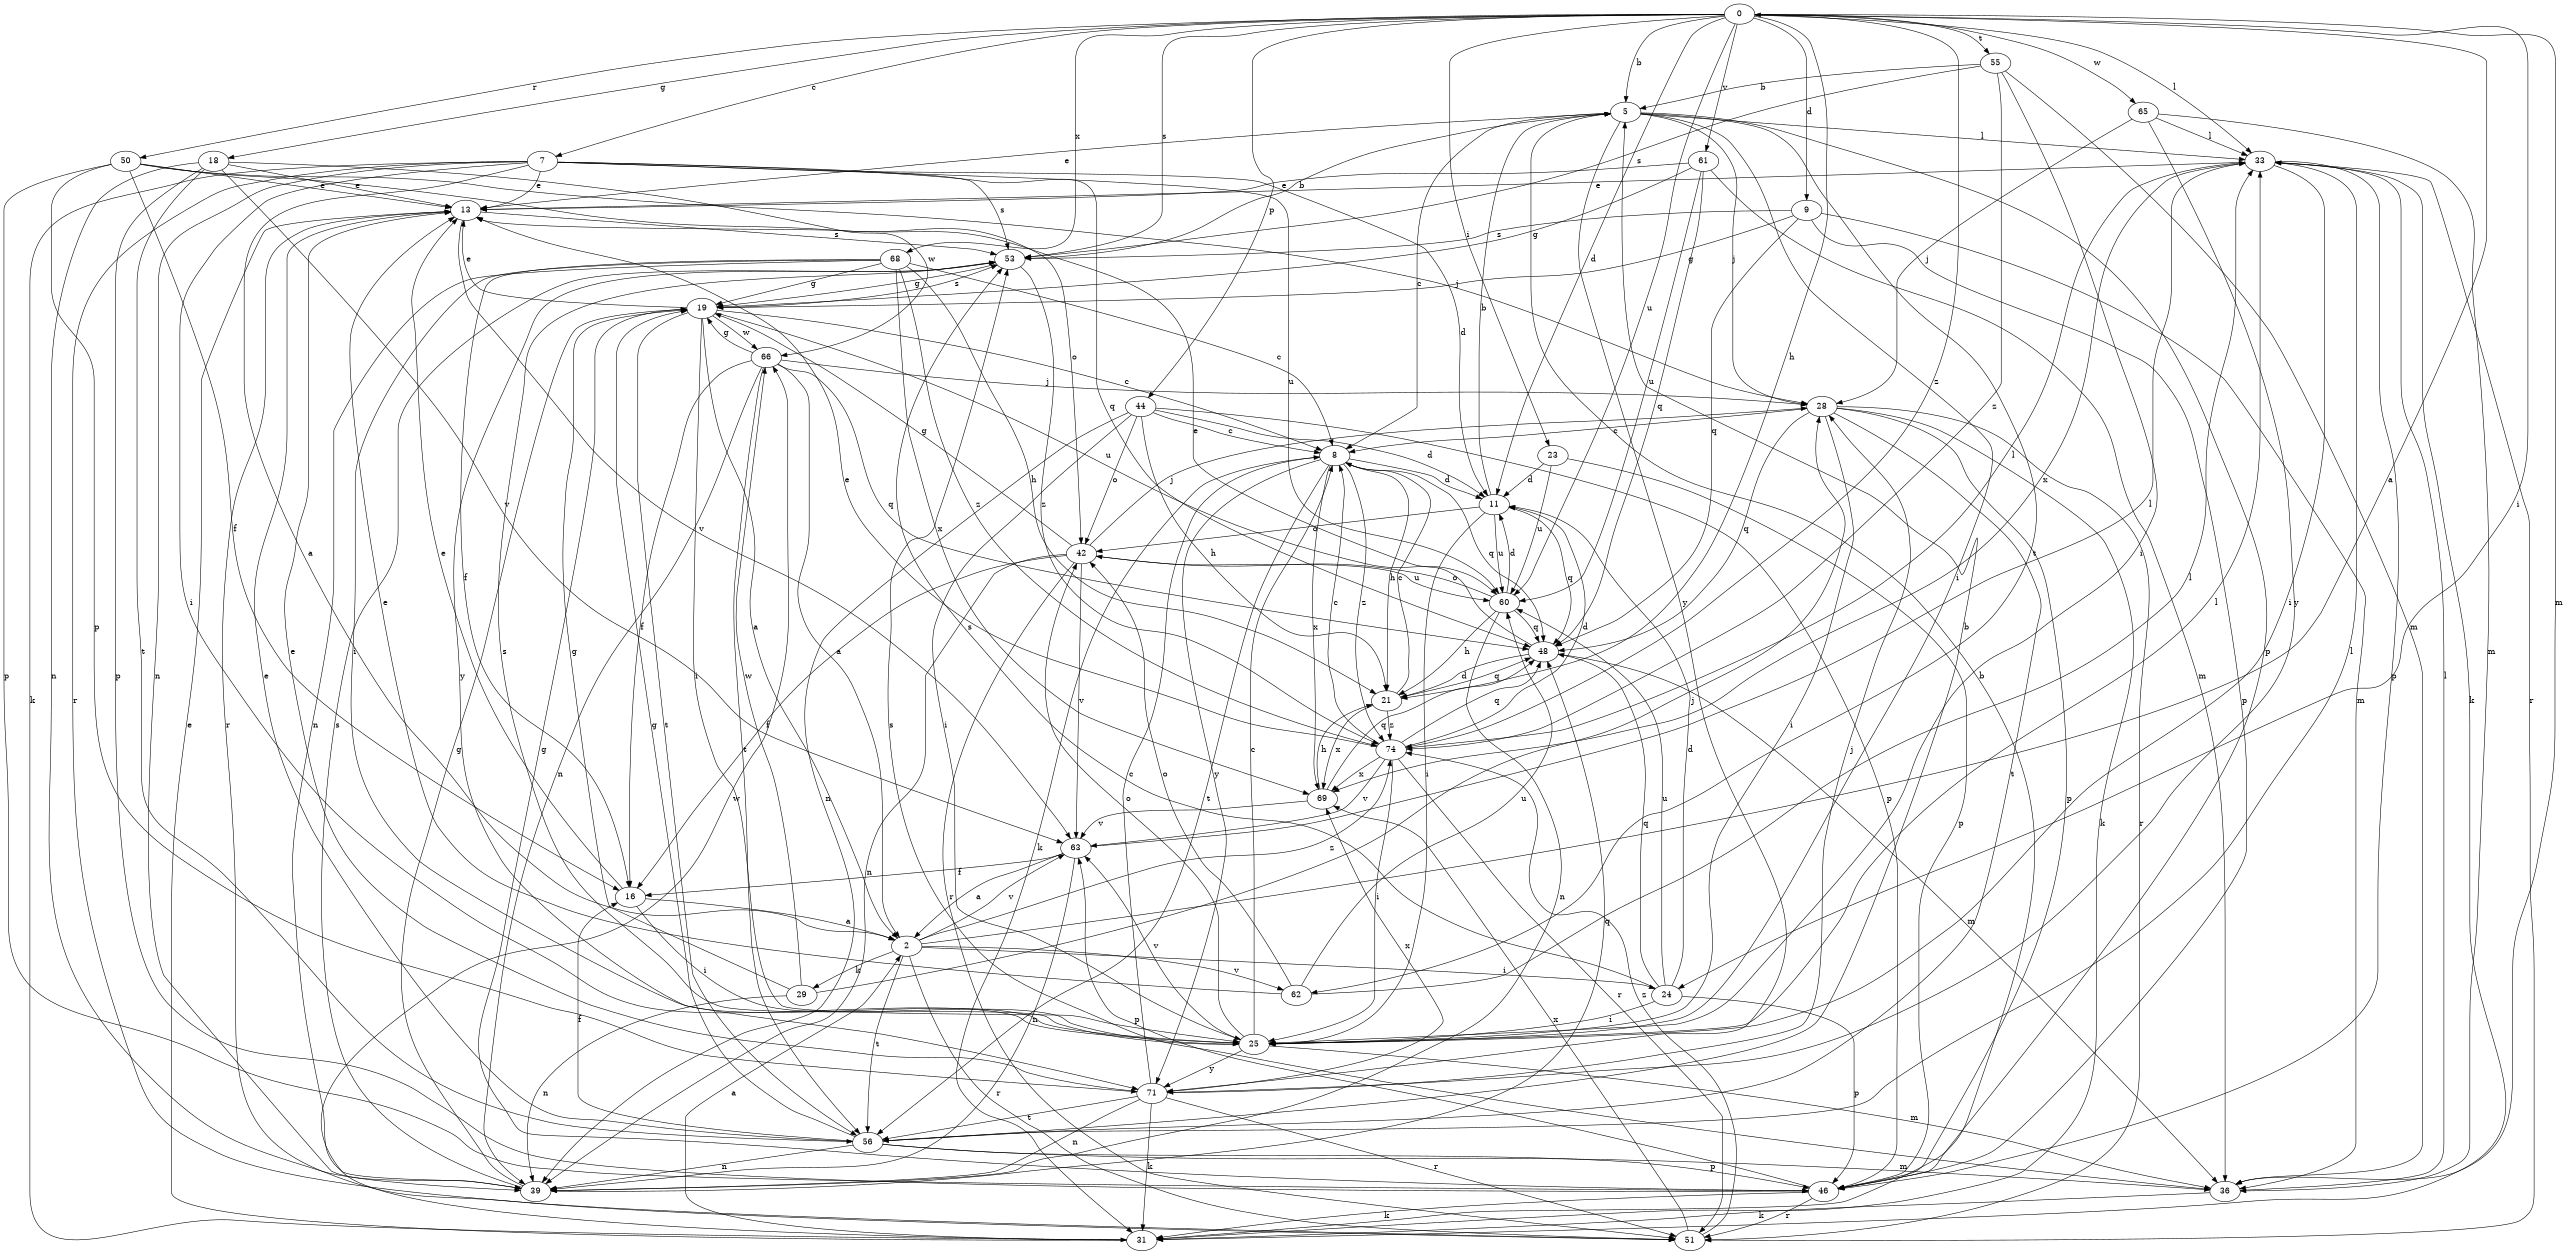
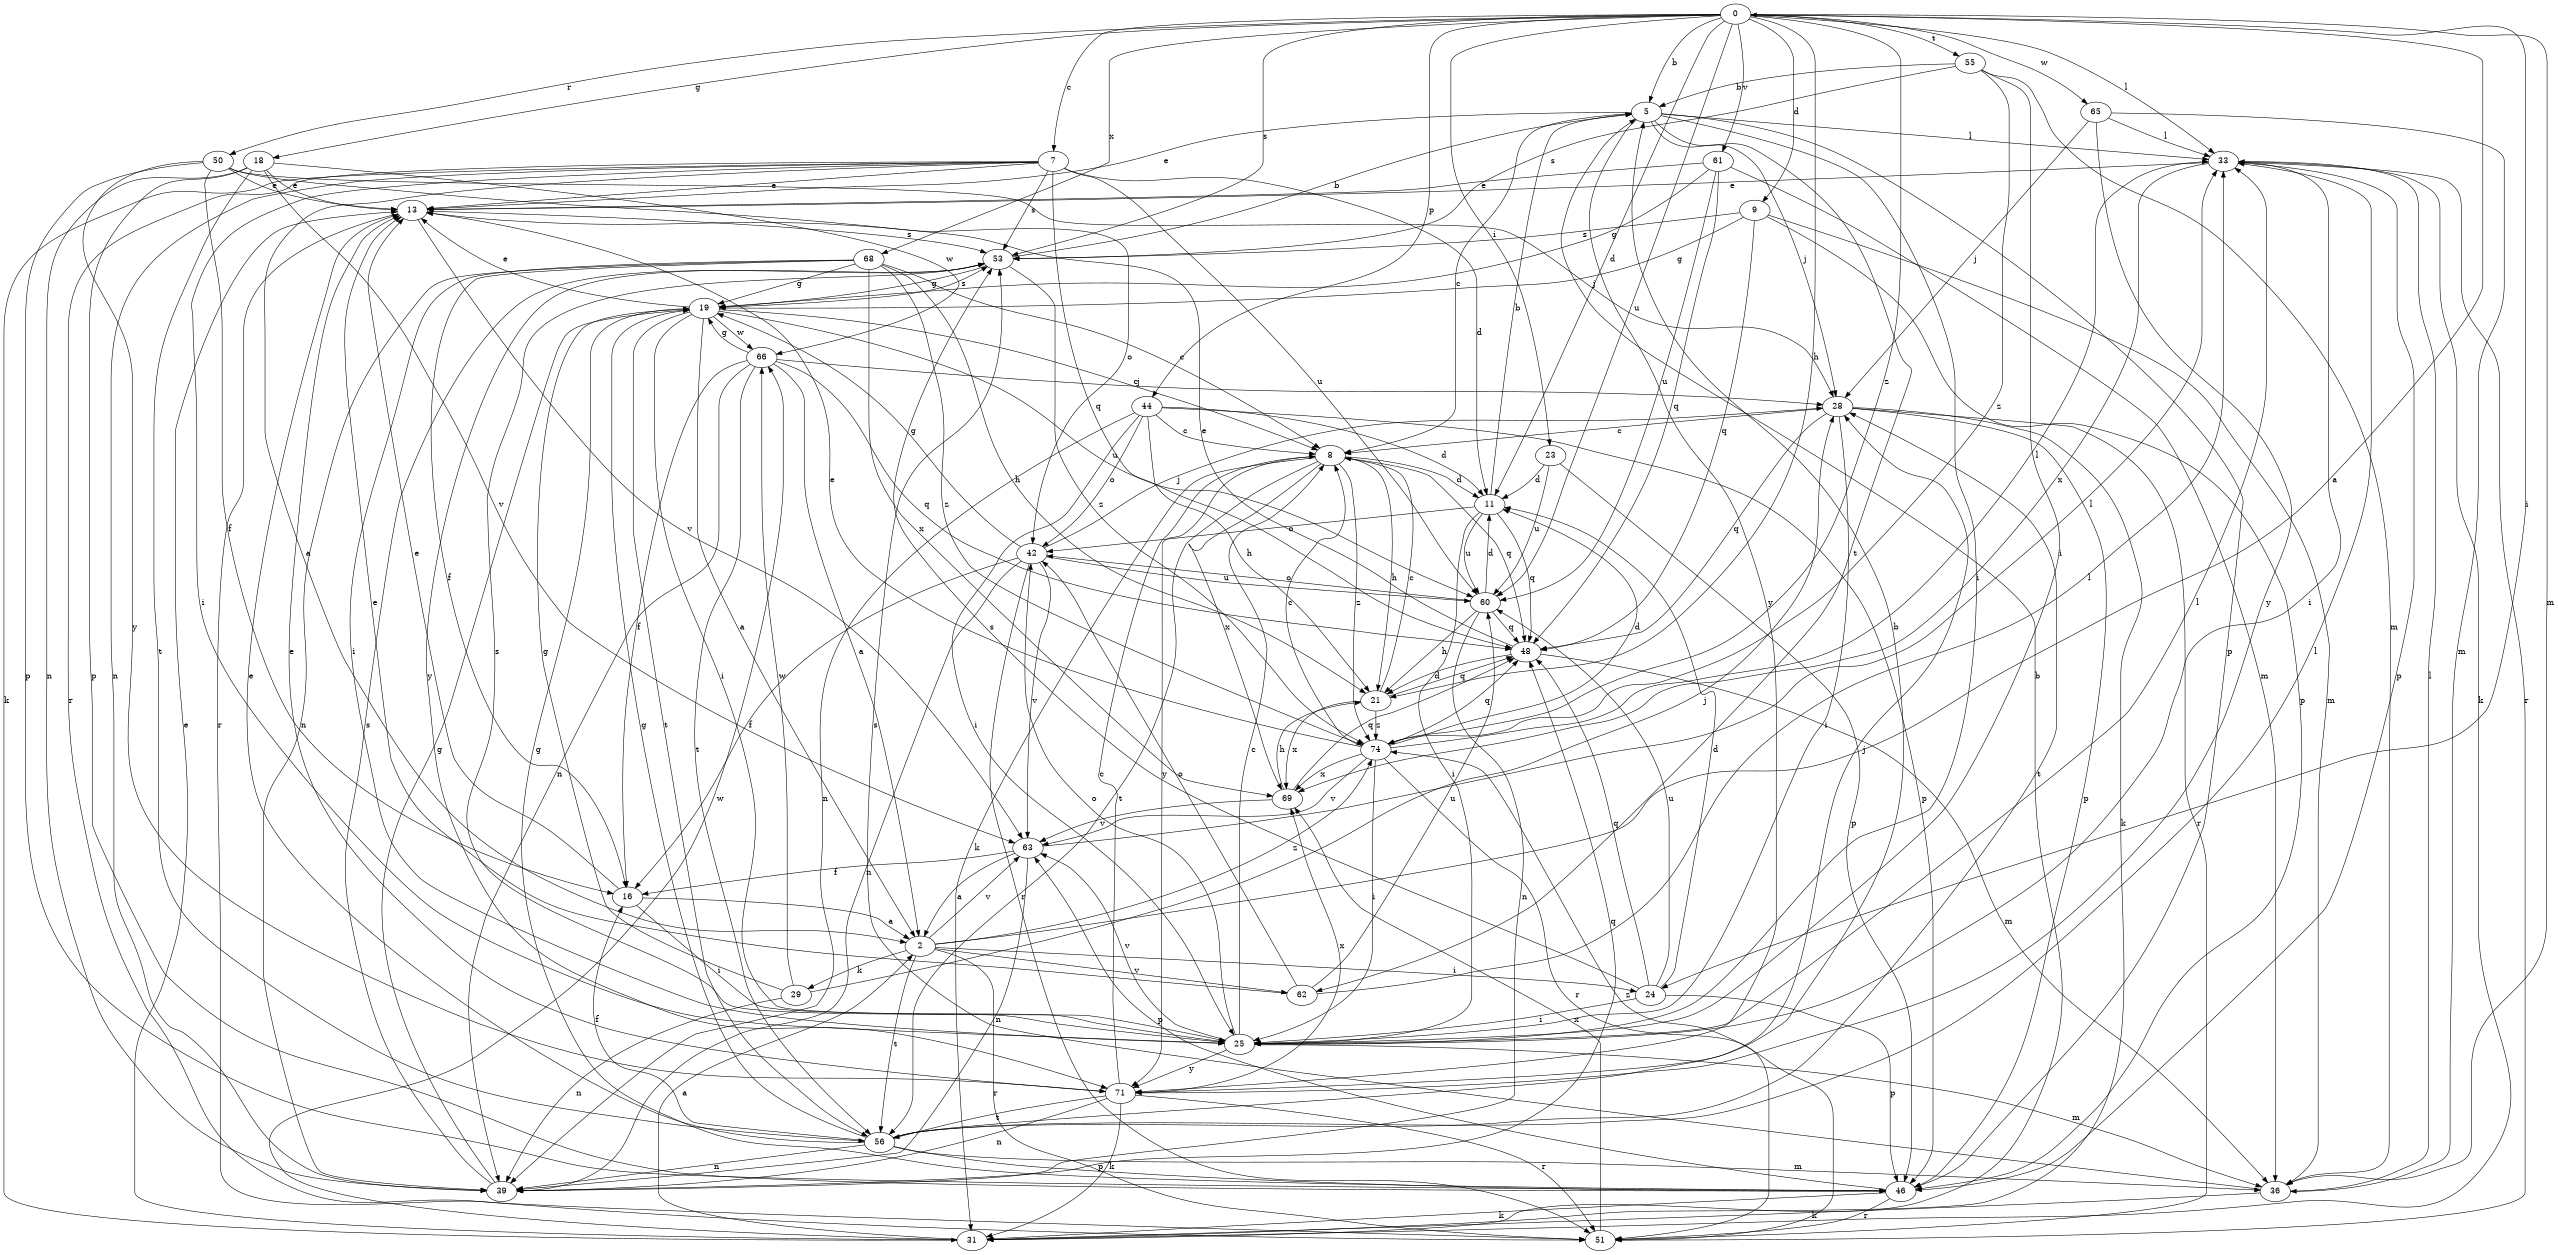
(97, 627) -> (135, 627)
(1767, 1081) -> (1728, 1101)
